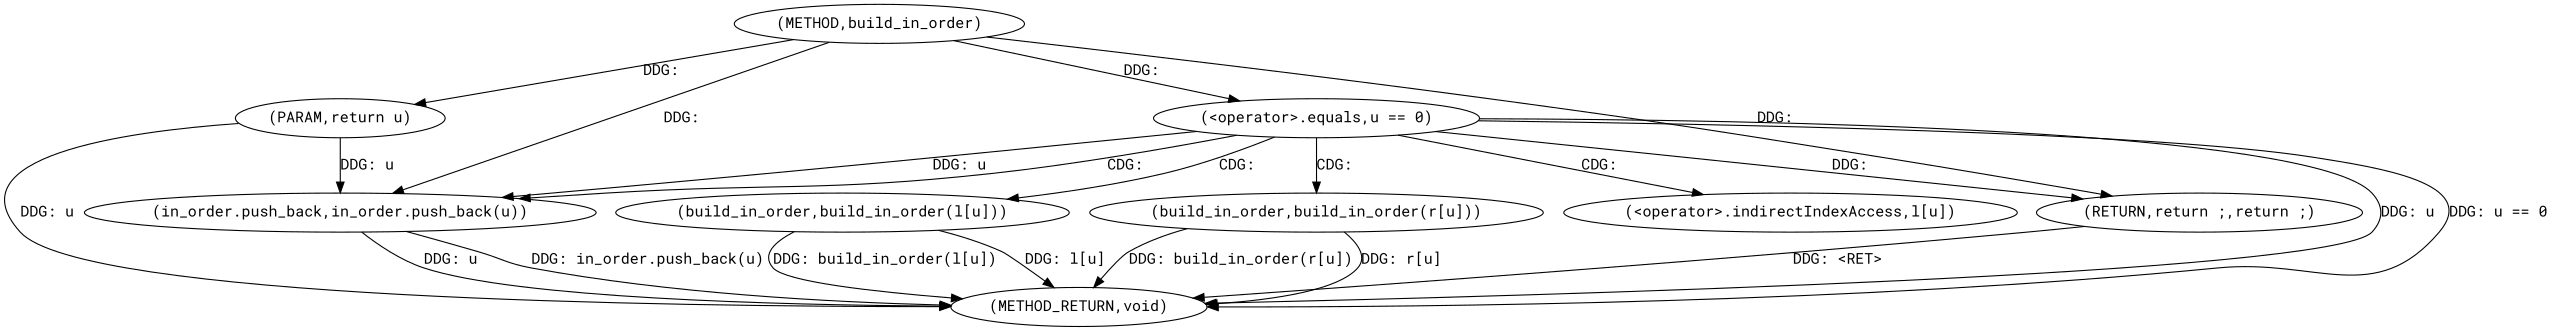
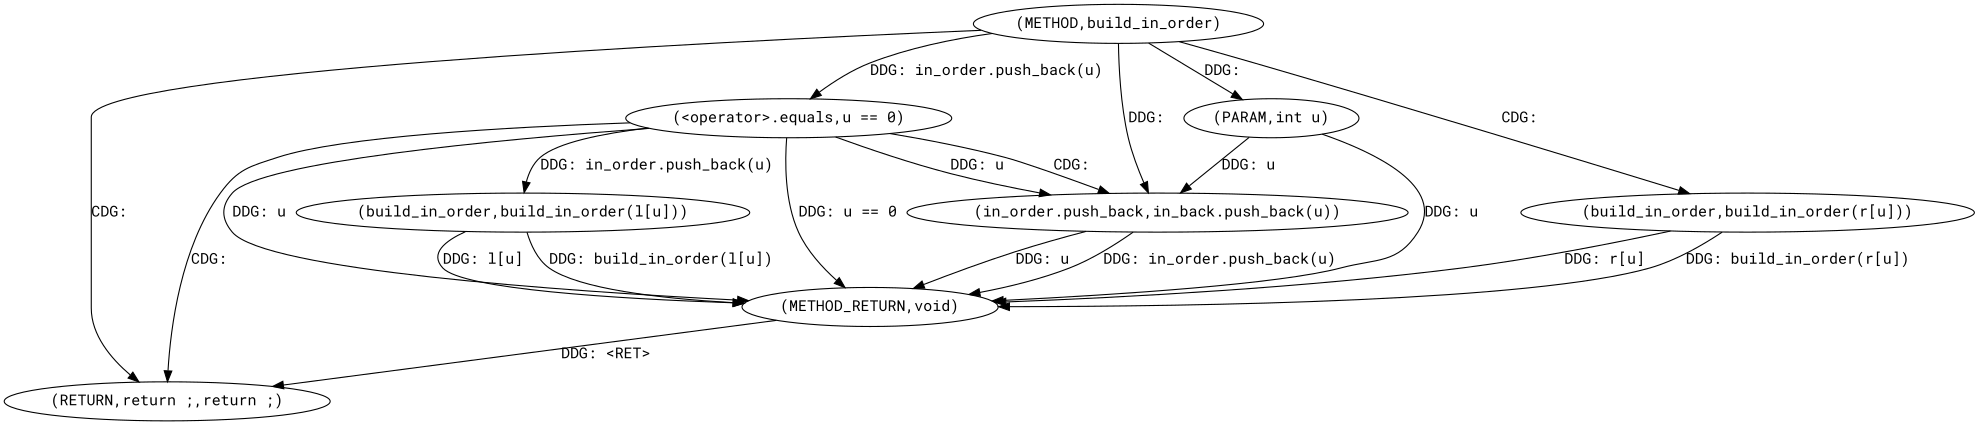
(1146, 71) -> (987, 71)
(340, 118) -> (1271, 118)
(1780, 118) -> (114, 213)
(1317, 160) -> (1430, 115)
(1242, 165) -> (657, 165)
(1855, 165) -> (214, 260)
(340, 213) -> (1158, 213)
(1791, 213) -> none
(1645, 265) -> (530, 353)
